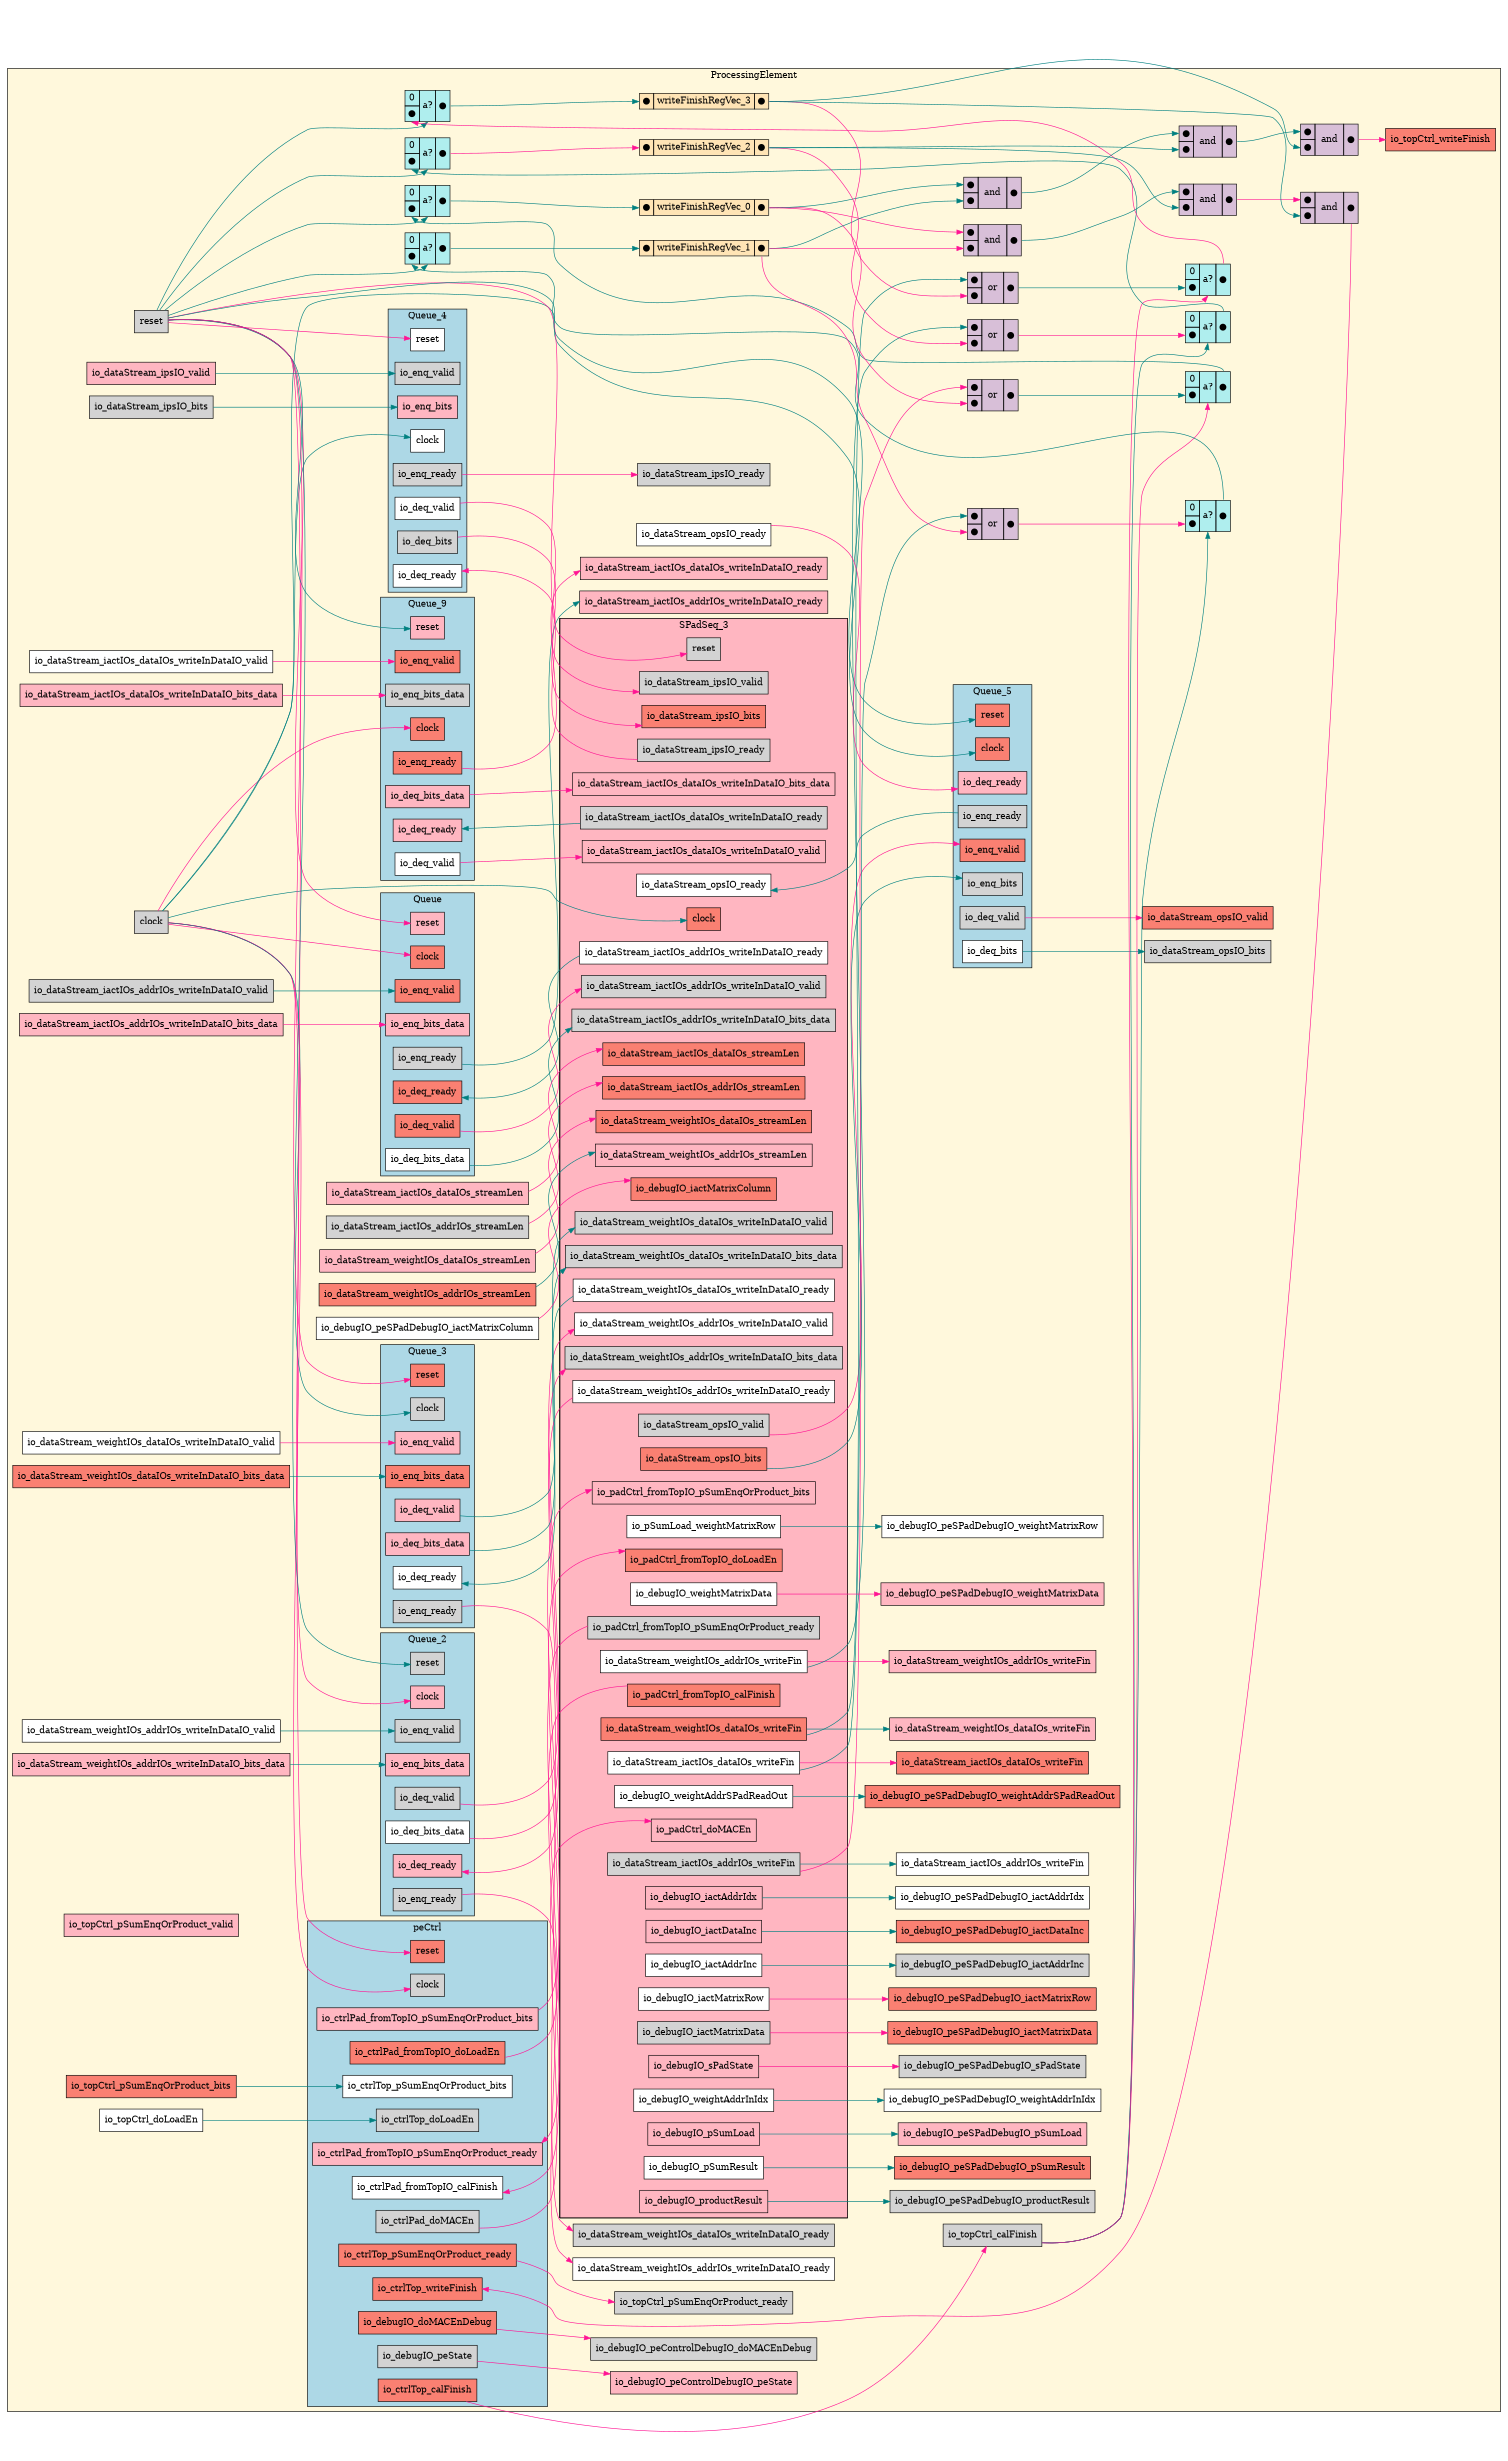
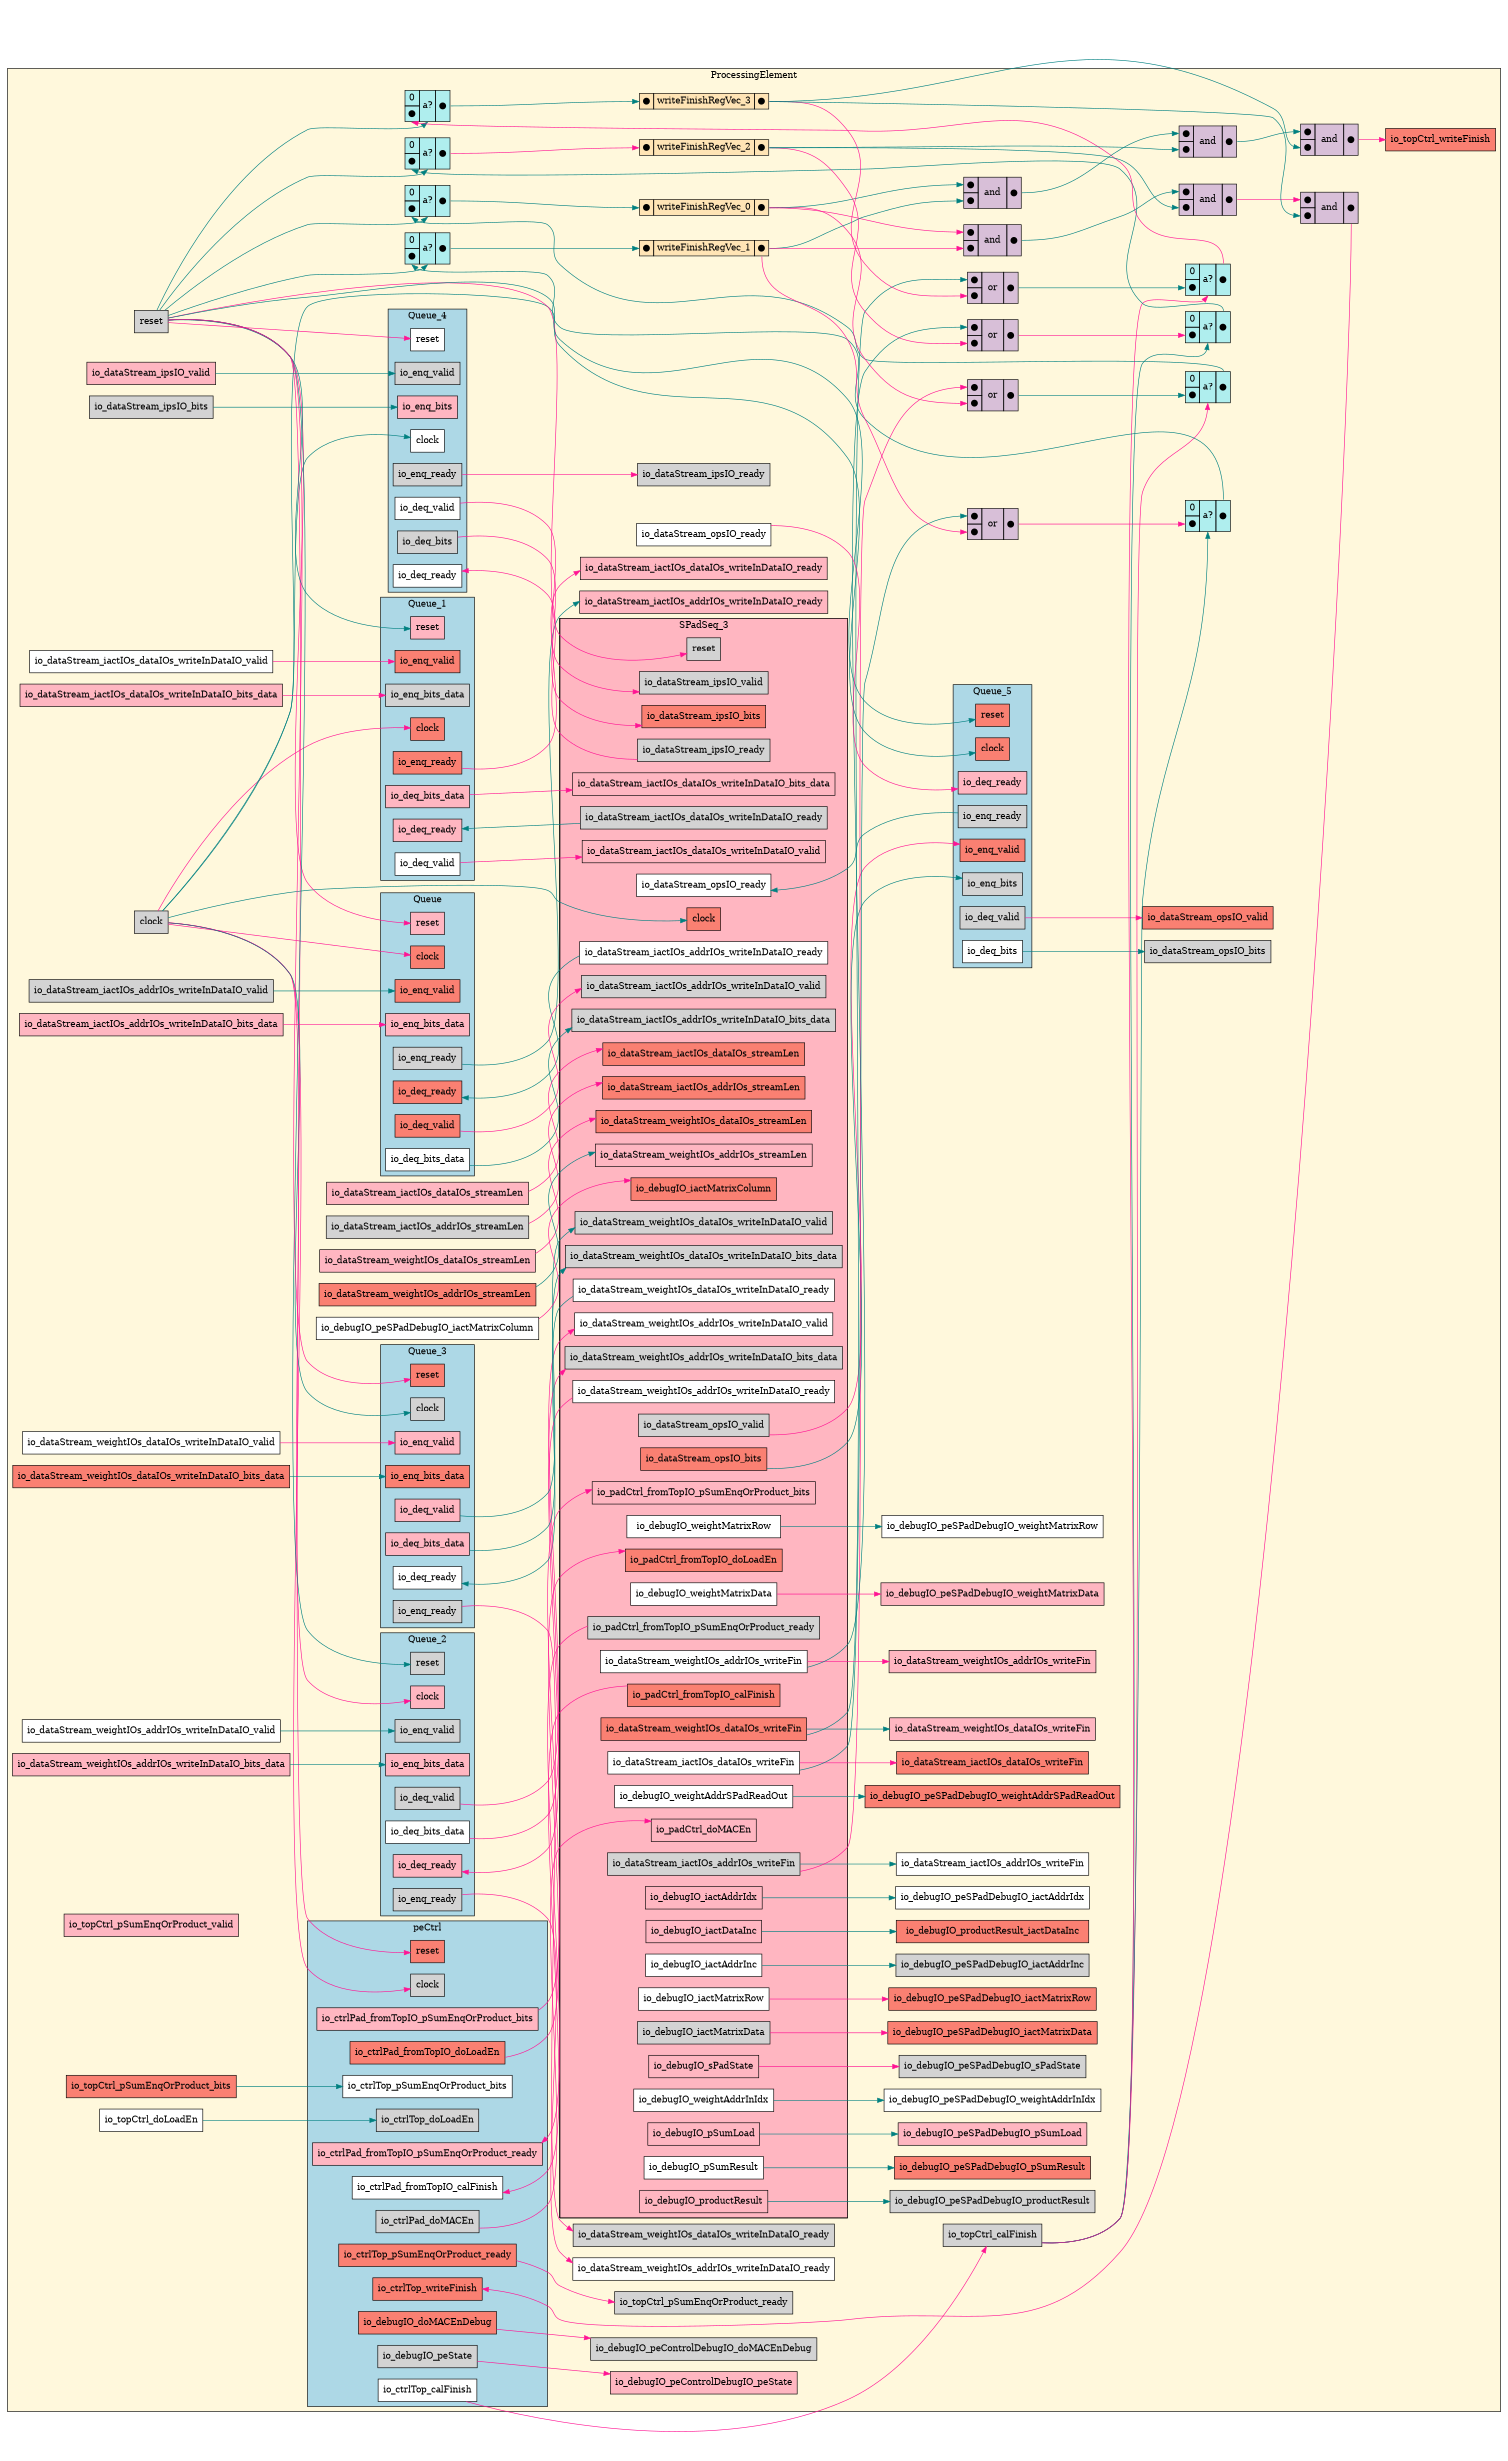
(428, 604) -> (428, 604)
(704, 1527) -> (704, 1527)
(992, 1932) -> (992, 1932)
(428, 2390) -> (428, 2390)
